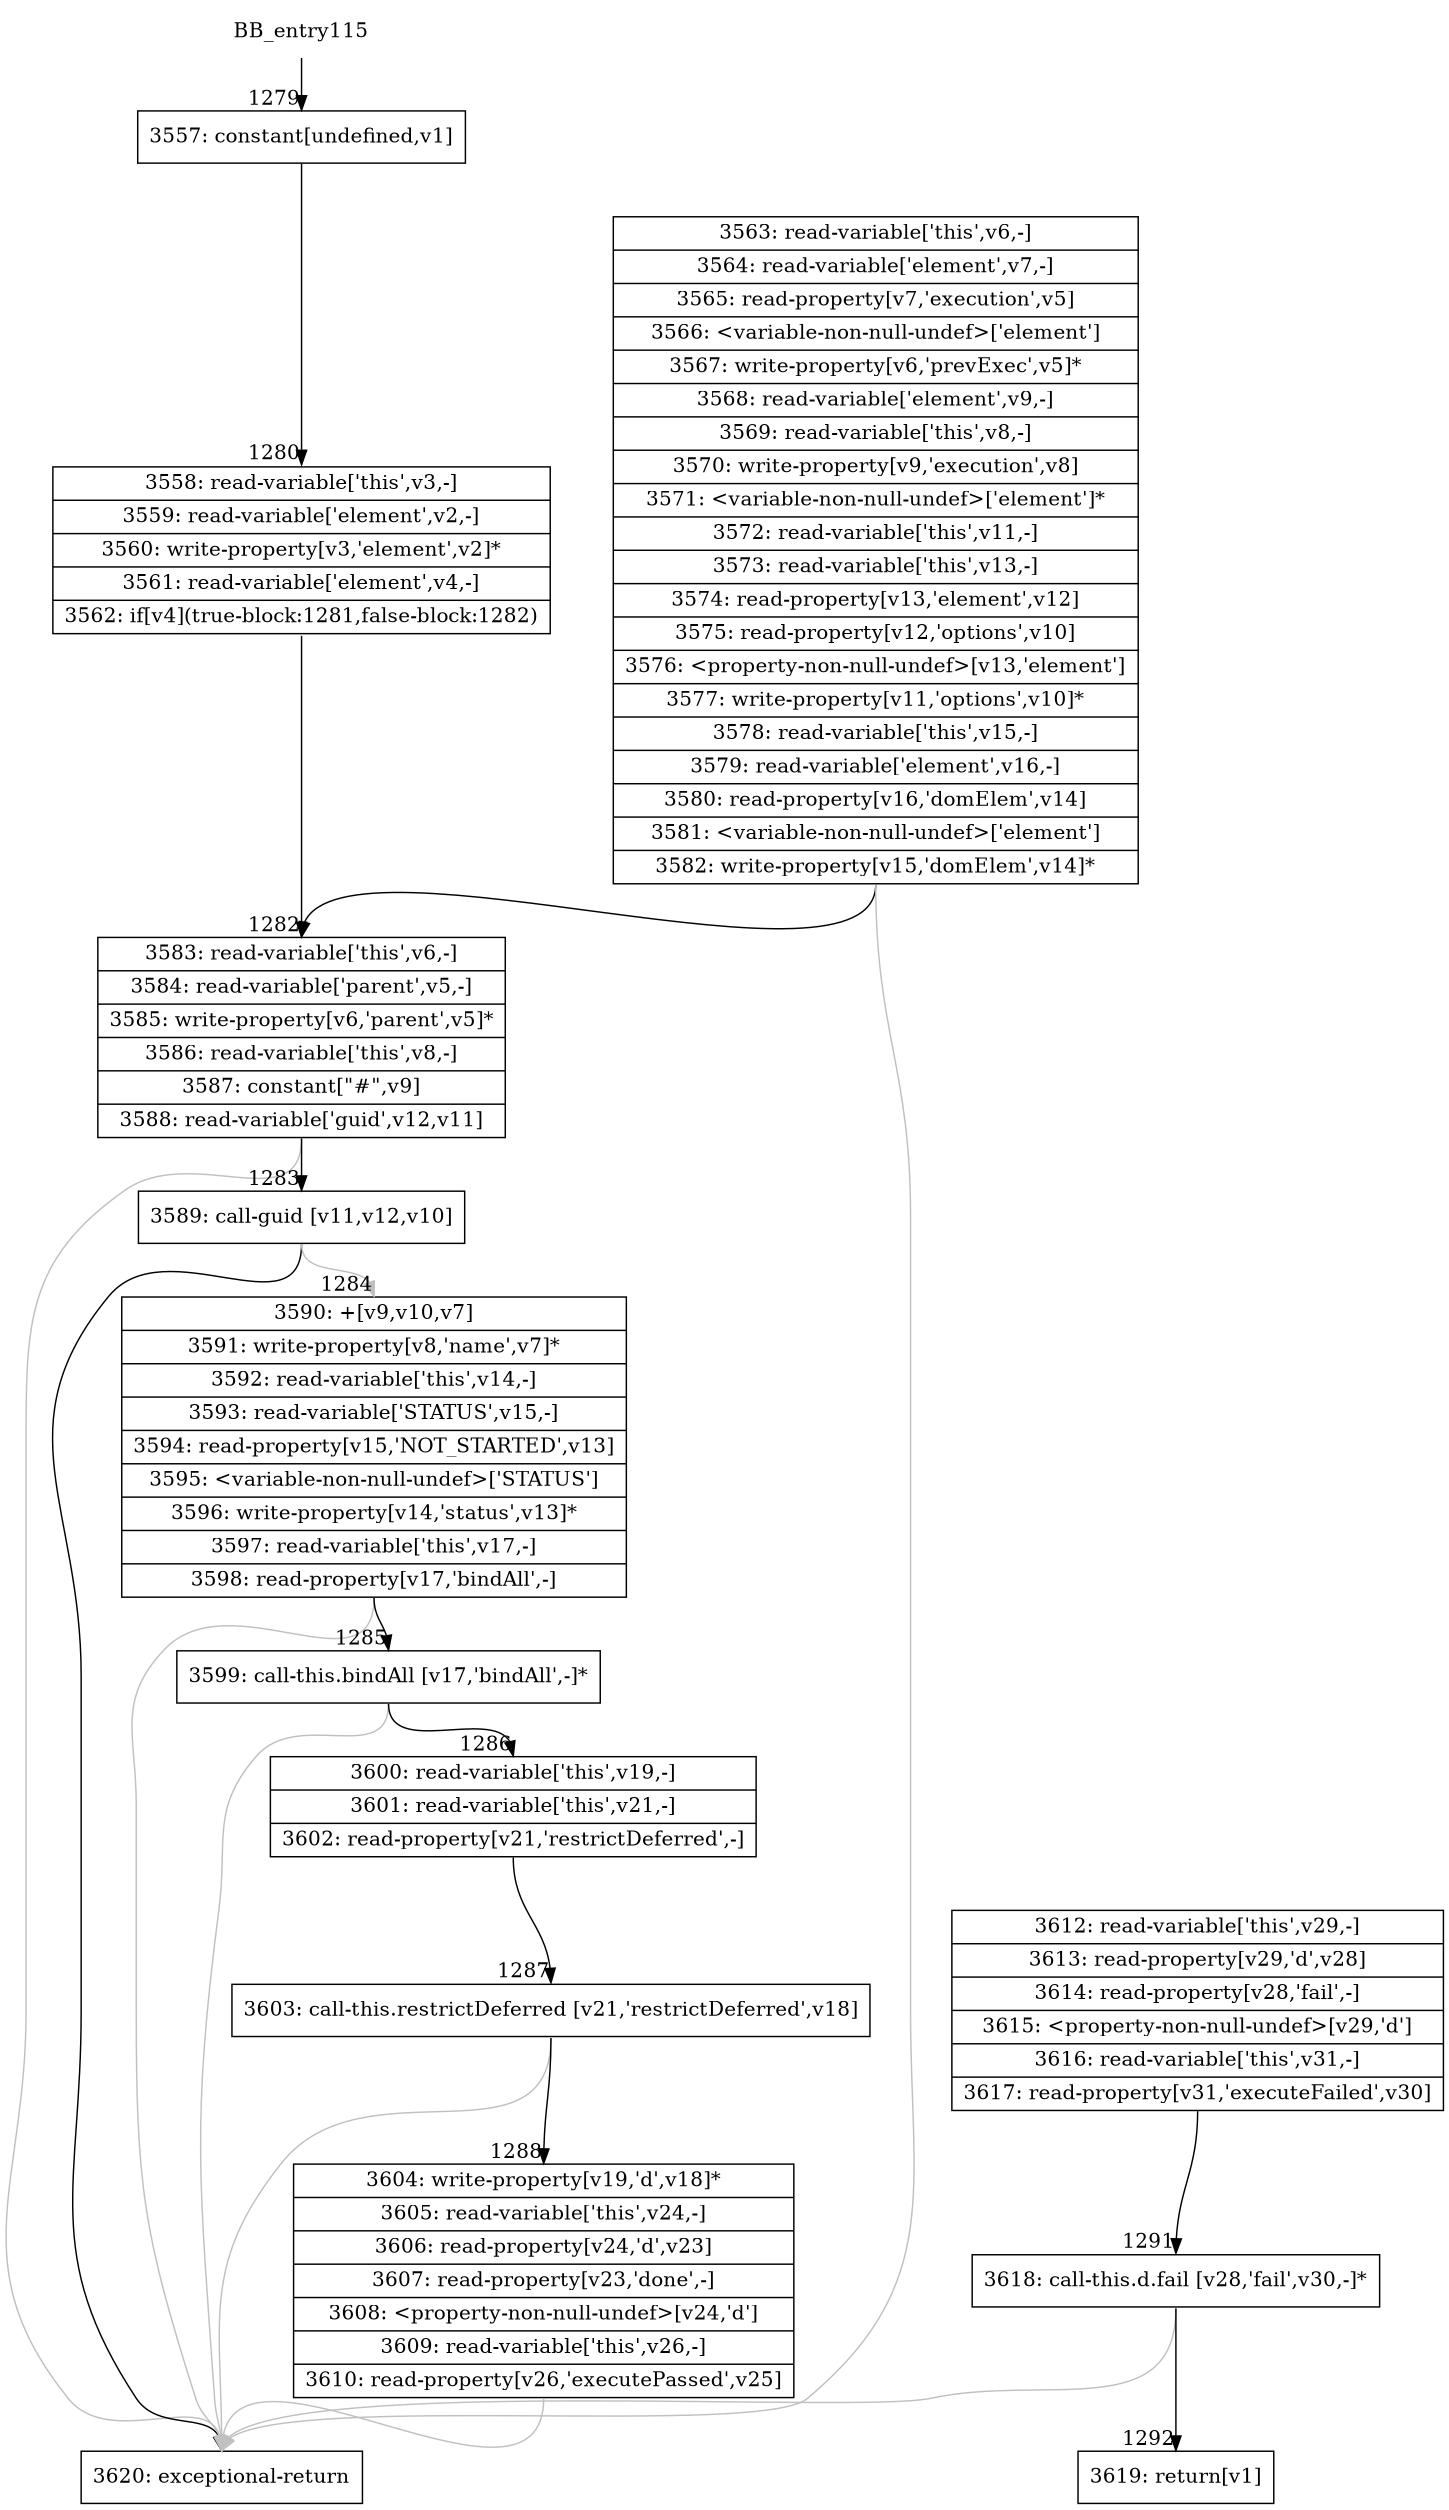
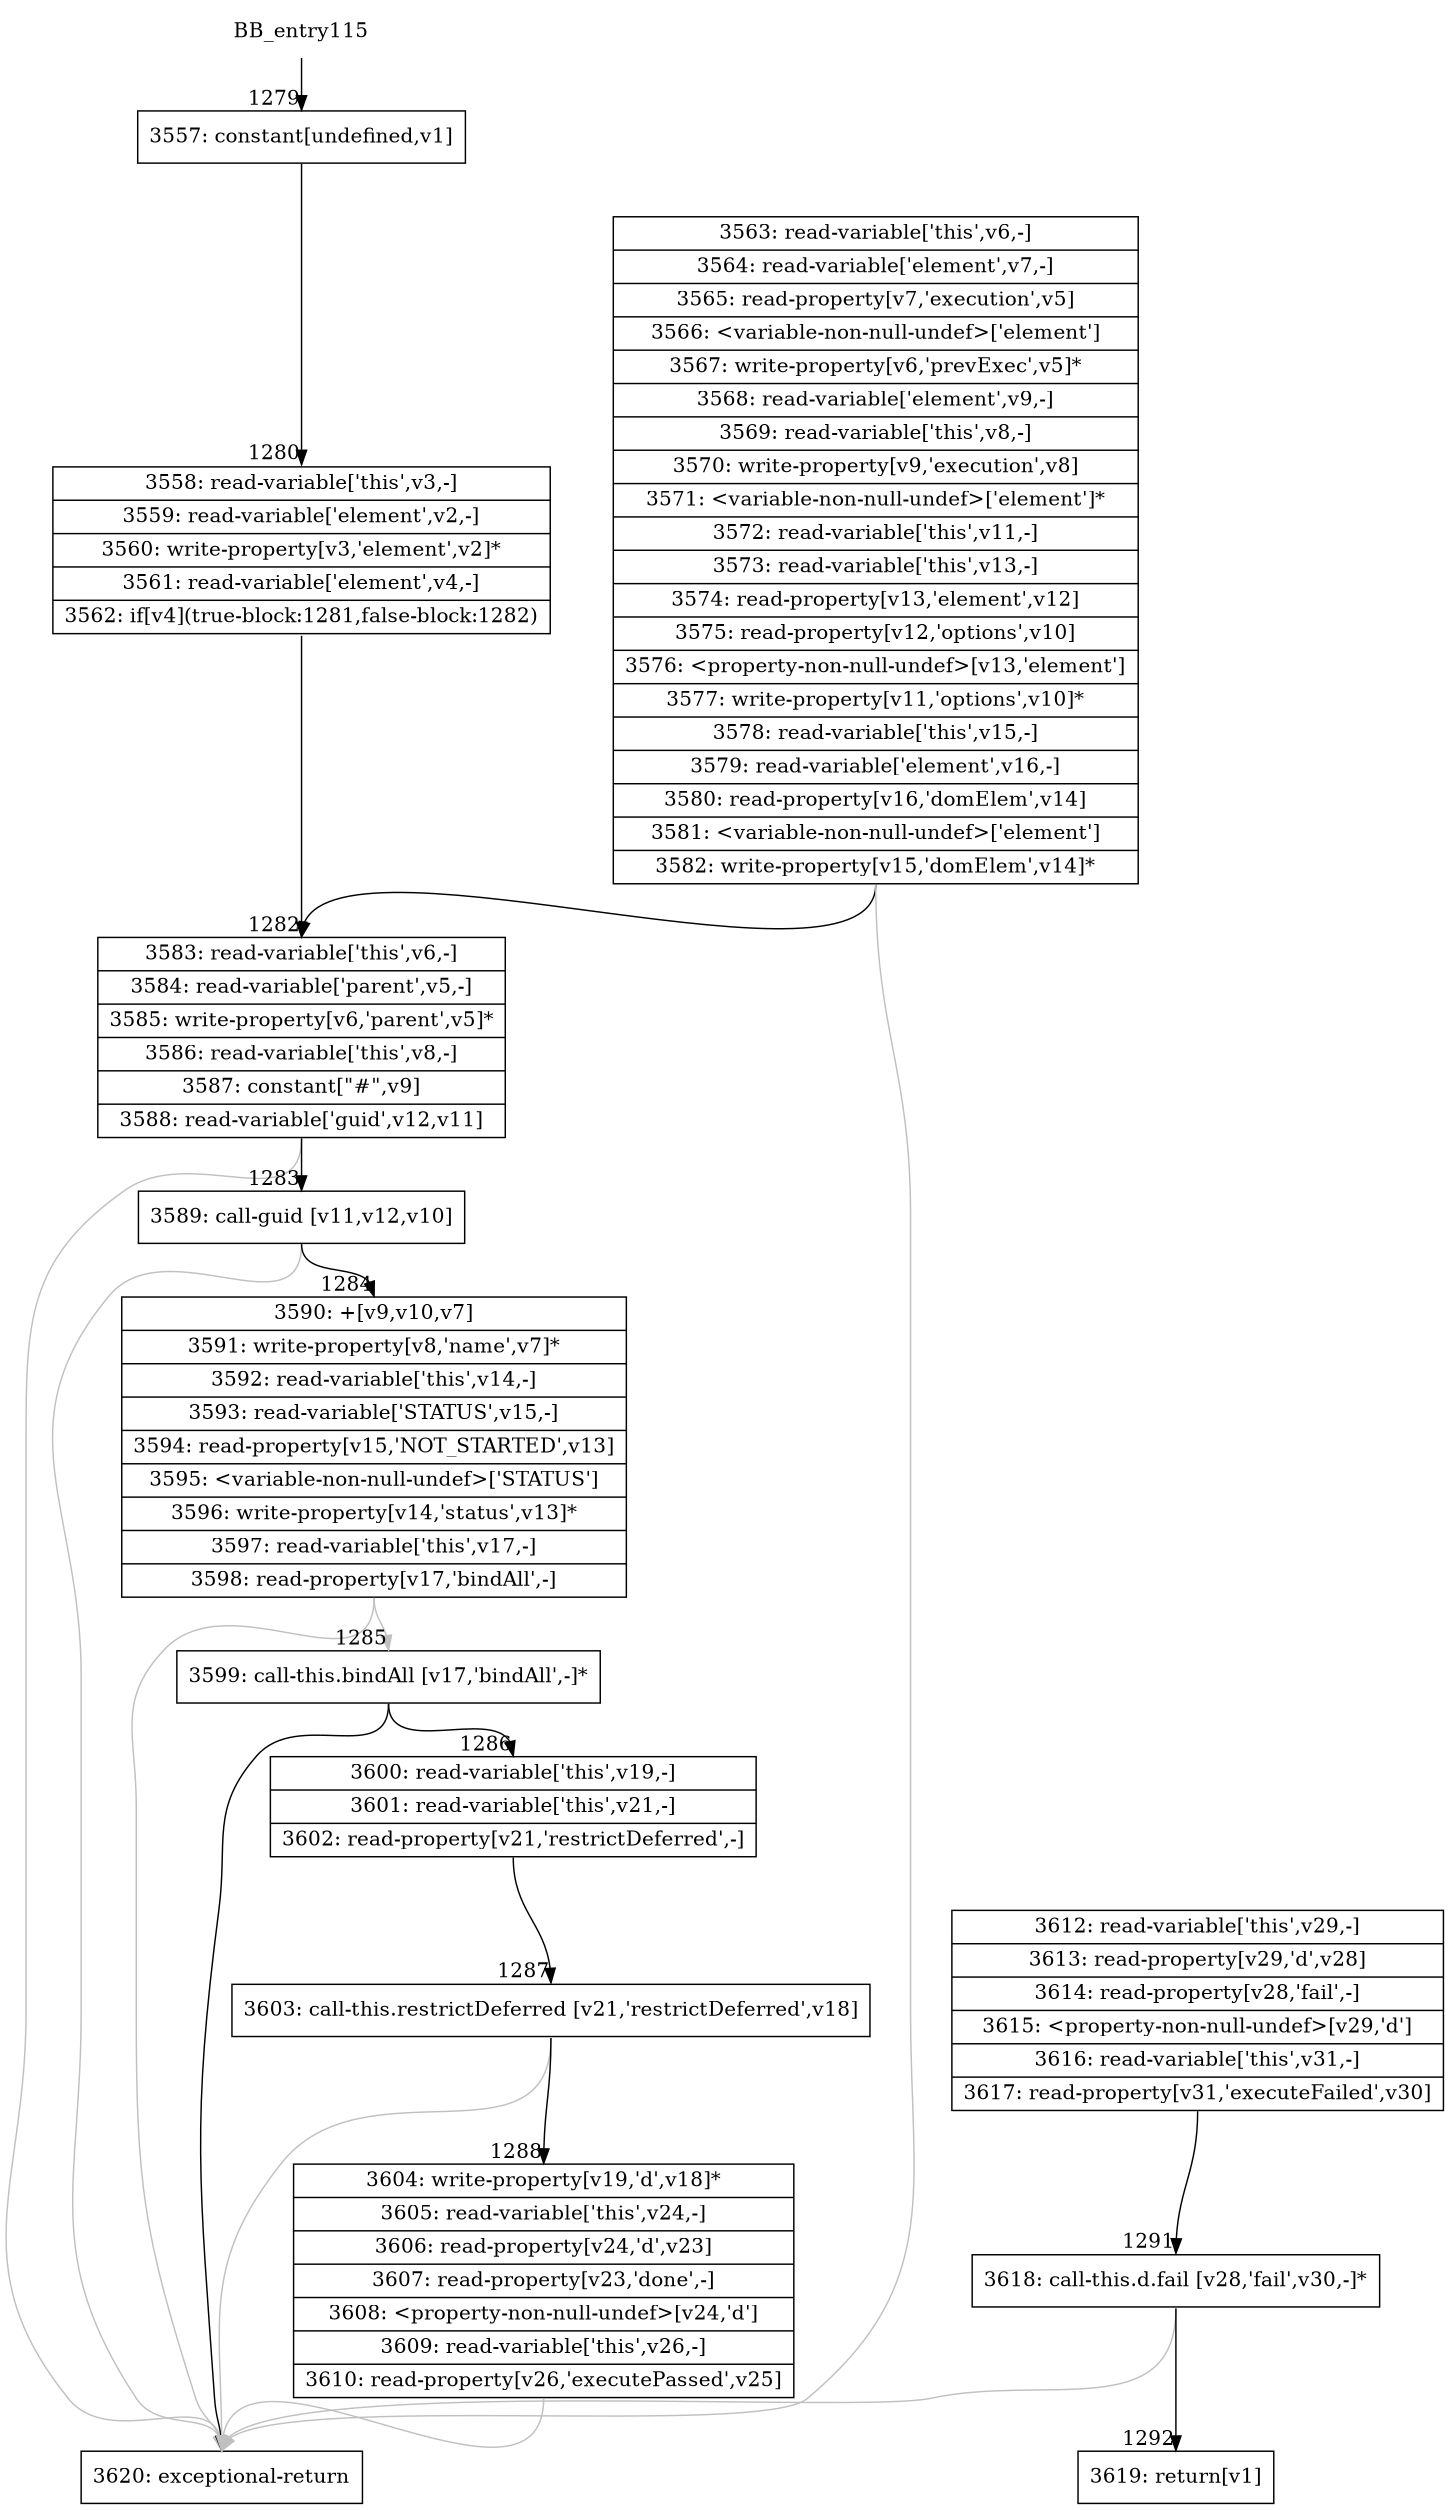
(330, 1269) -> (330, 1269)
(378, 1618) -> (378, 1618)
(81, 1781) -> (81, 1781)
(207, 2014) -> (207, 2014)
